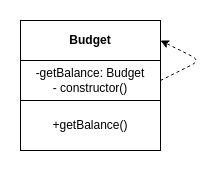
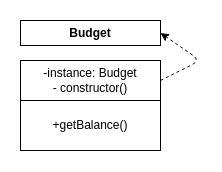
(91, 41) -> (91, 33)
(91, 81) -> (91, 81)
